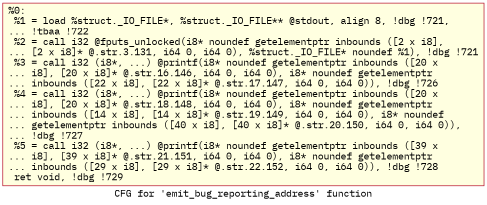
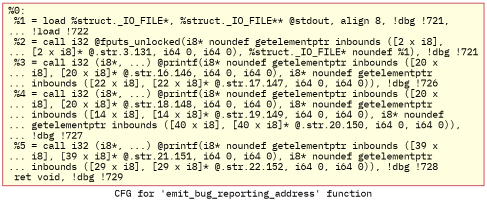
(49, 32) -> (49, 32)
